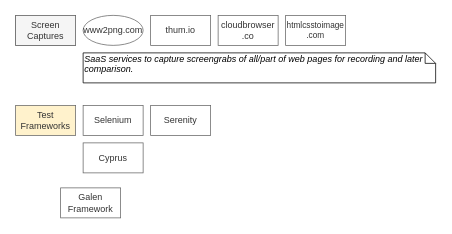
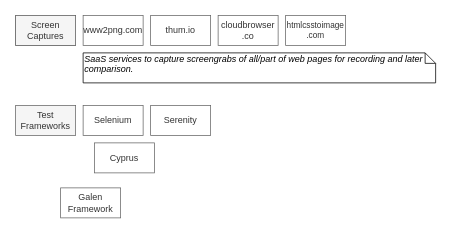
(113, 30) -> (113, 30)
(45, 120) -> (45, 120)
(113, 158) -> (124, 158)
